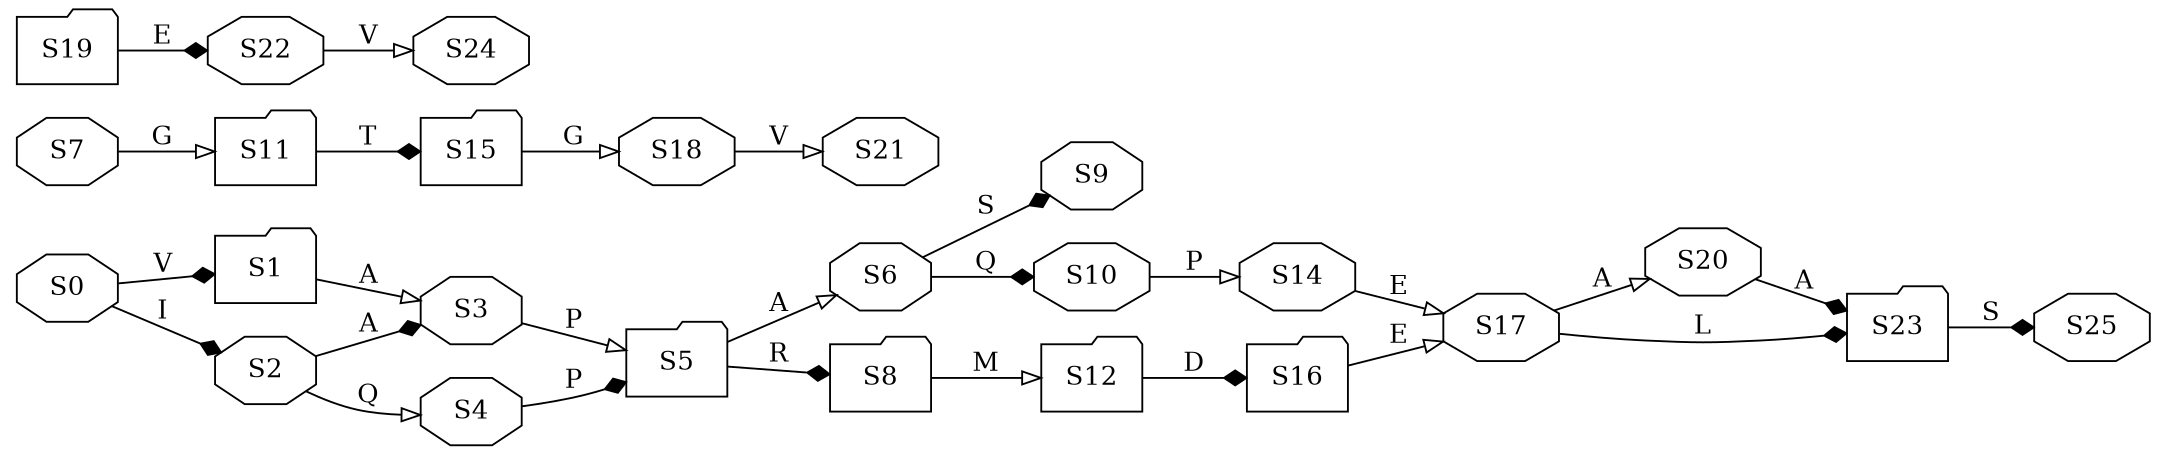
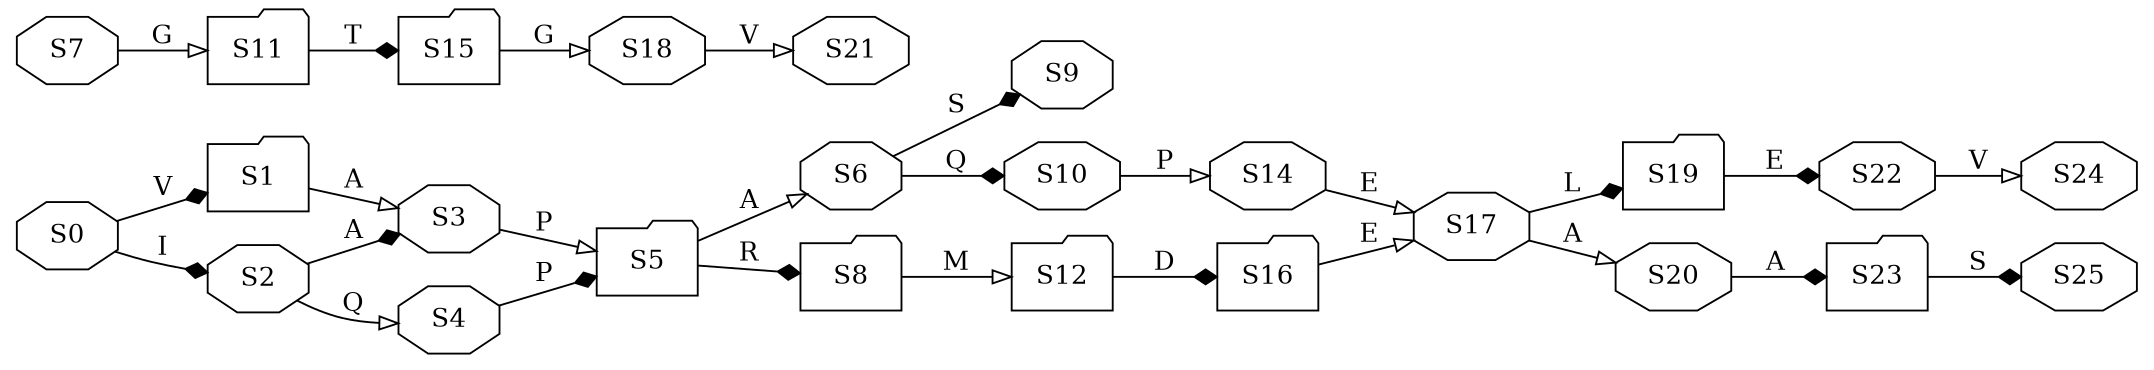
(1692, 342) -> (1565, 203)
